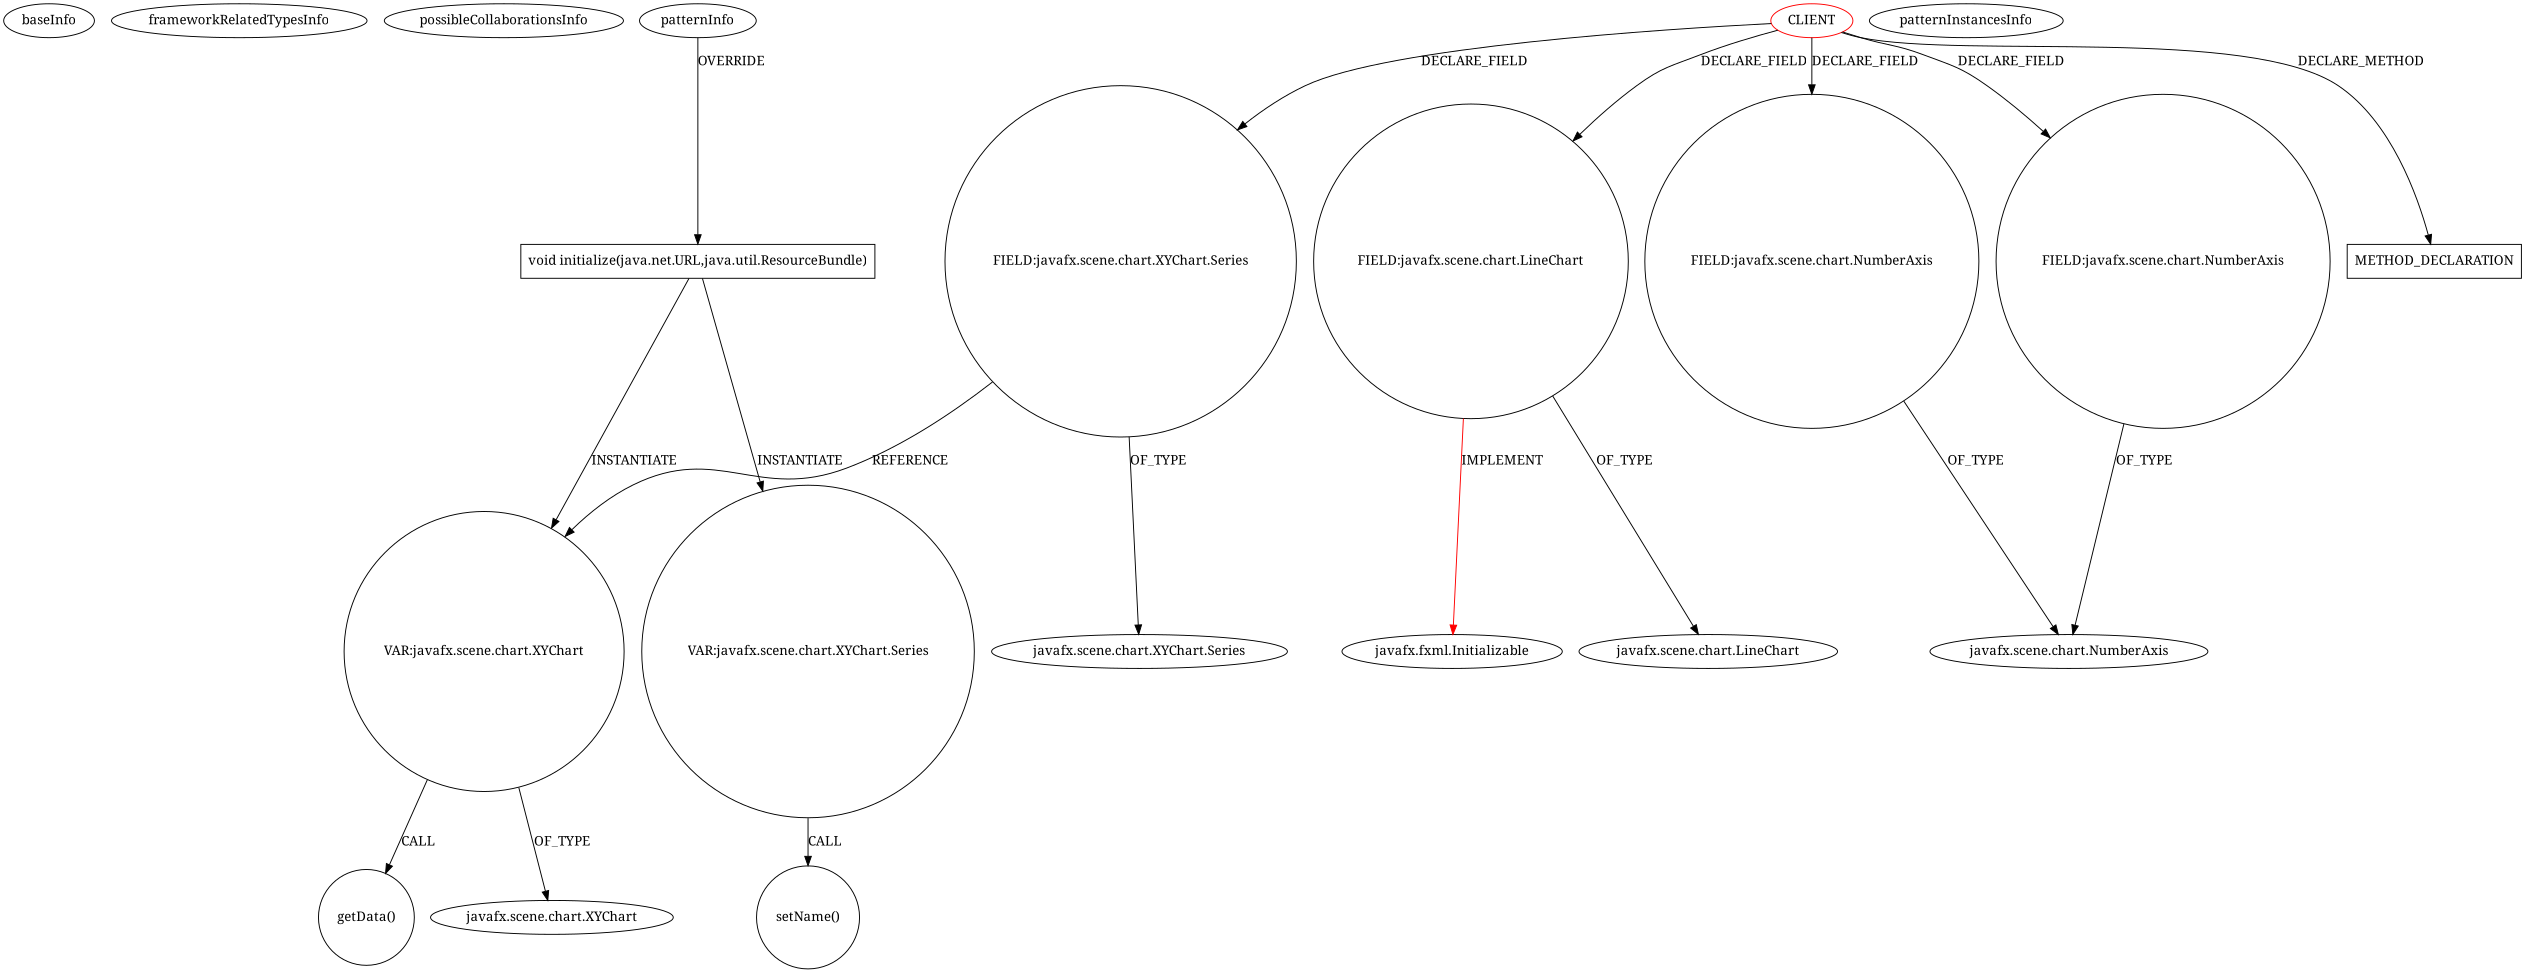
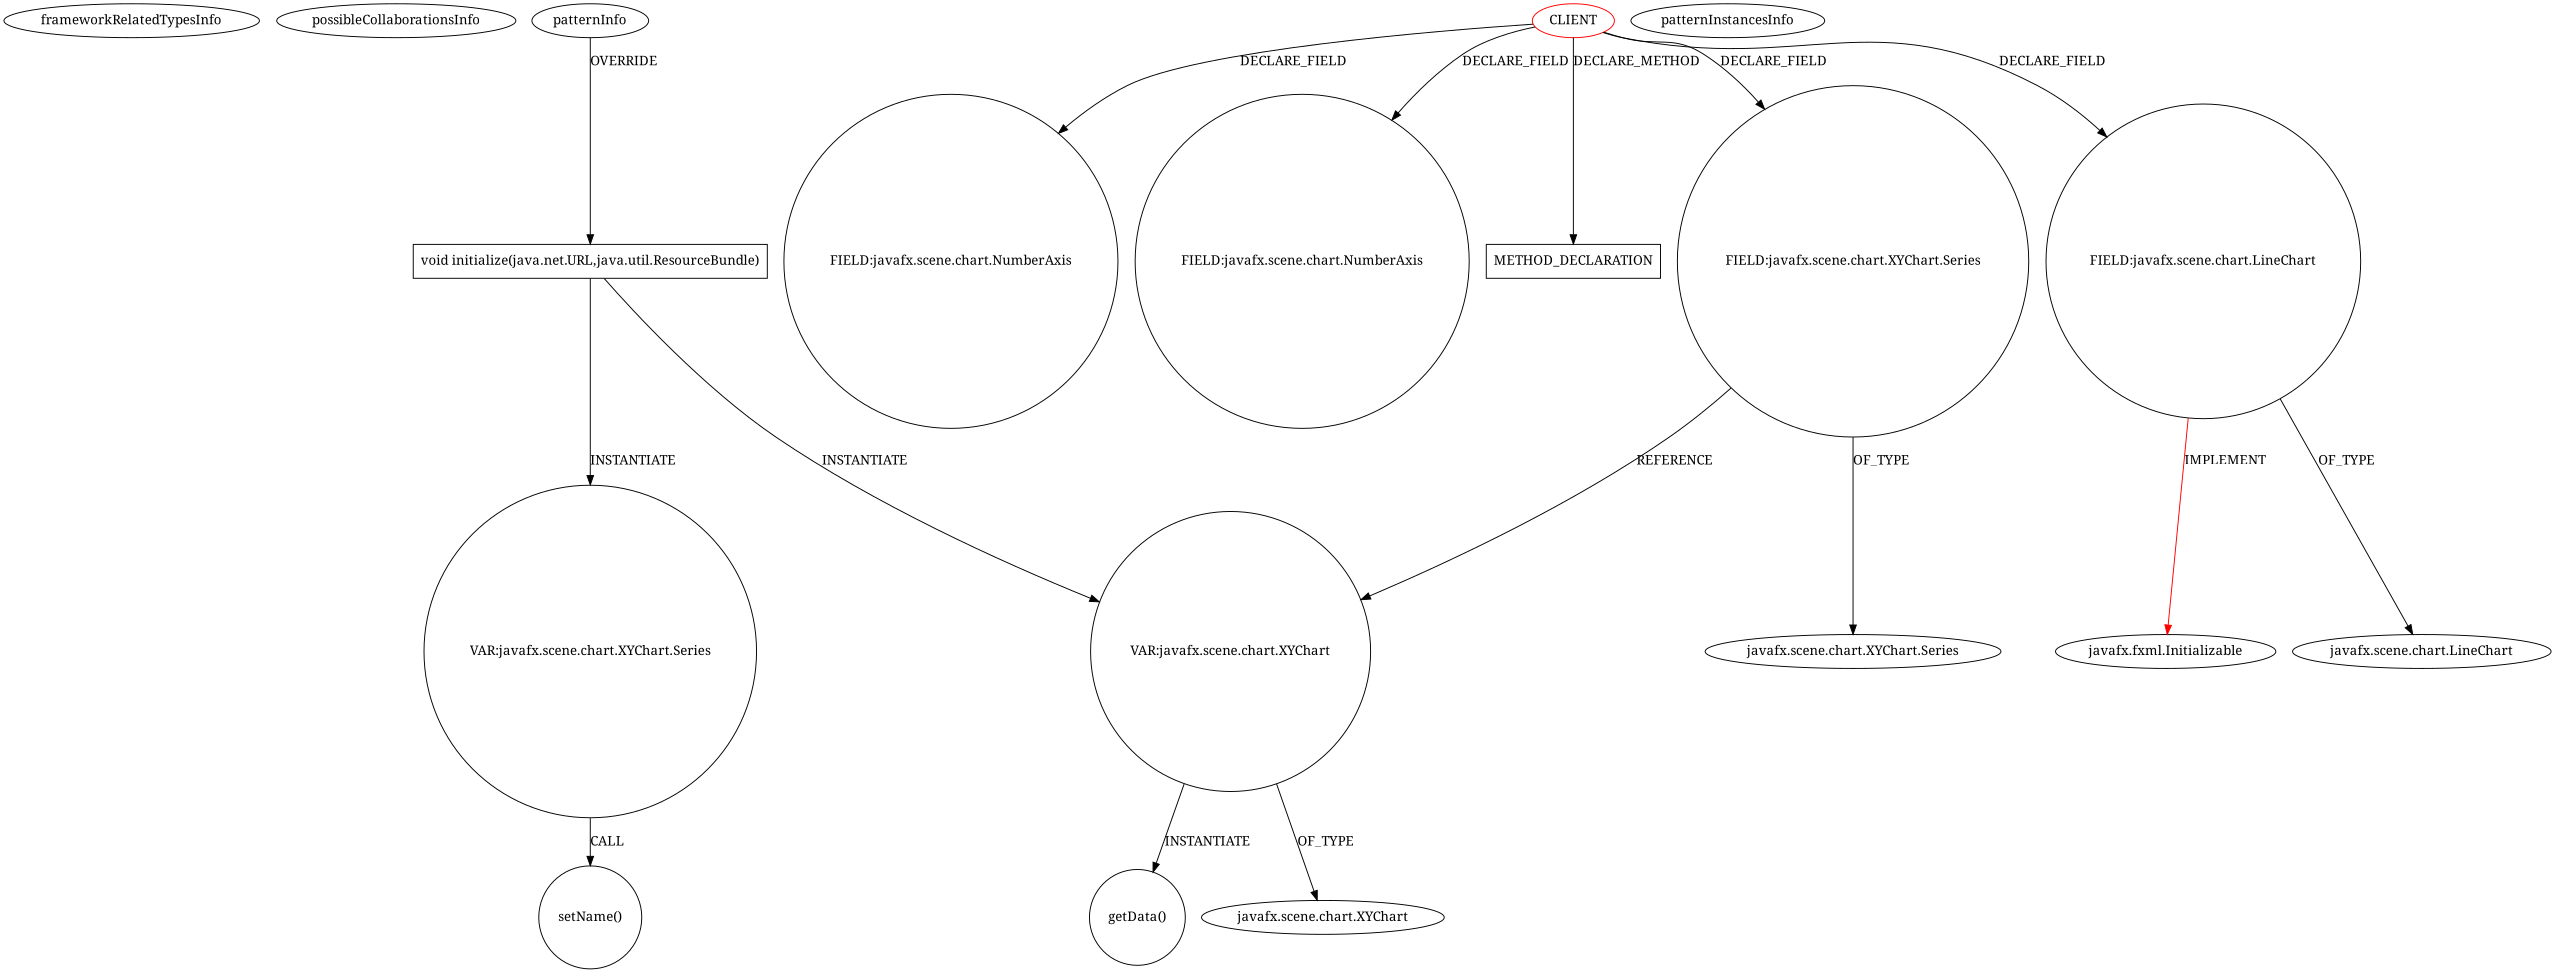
(49, 21) -> none
(2069, 651) -> none
(419, 842) -> (1207, 842)
